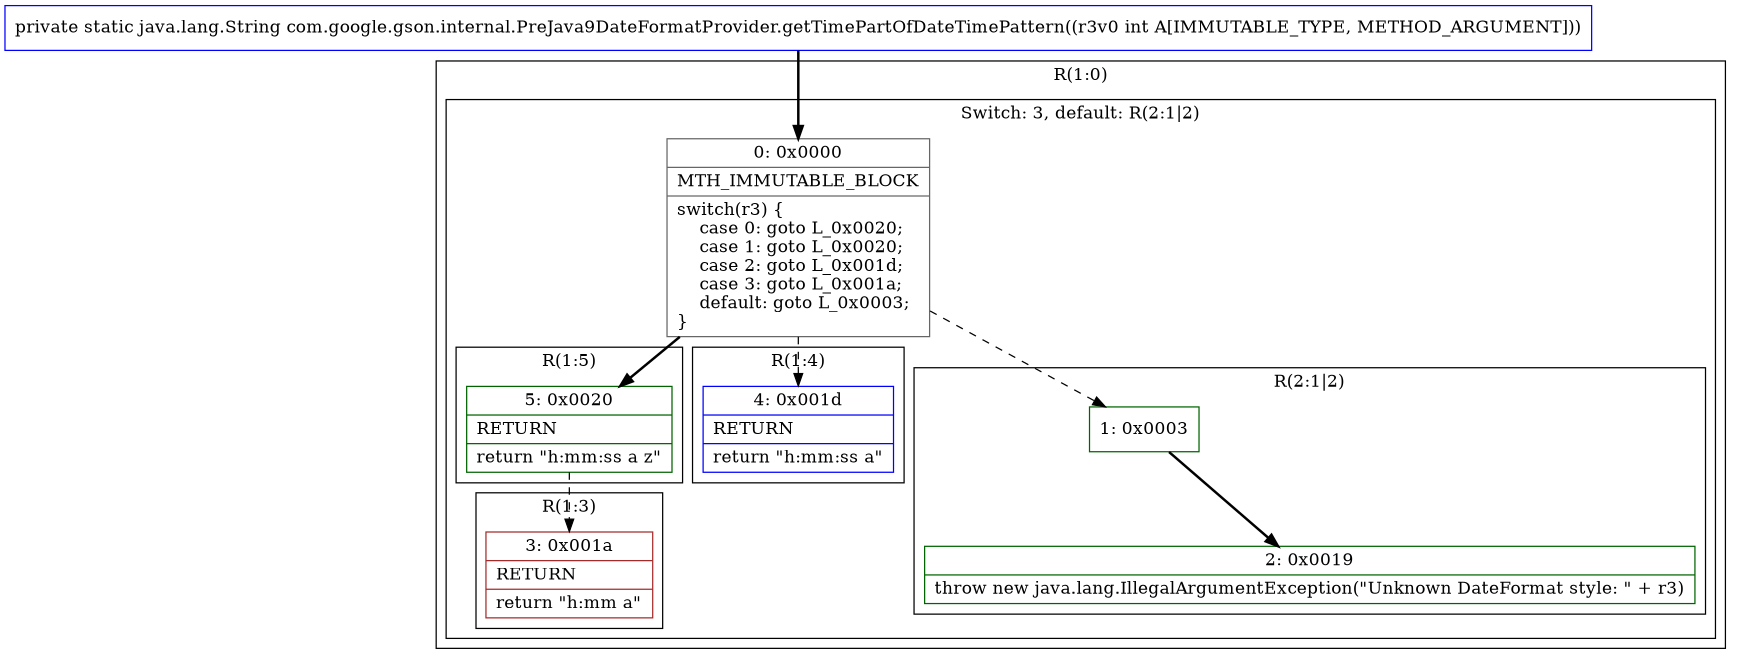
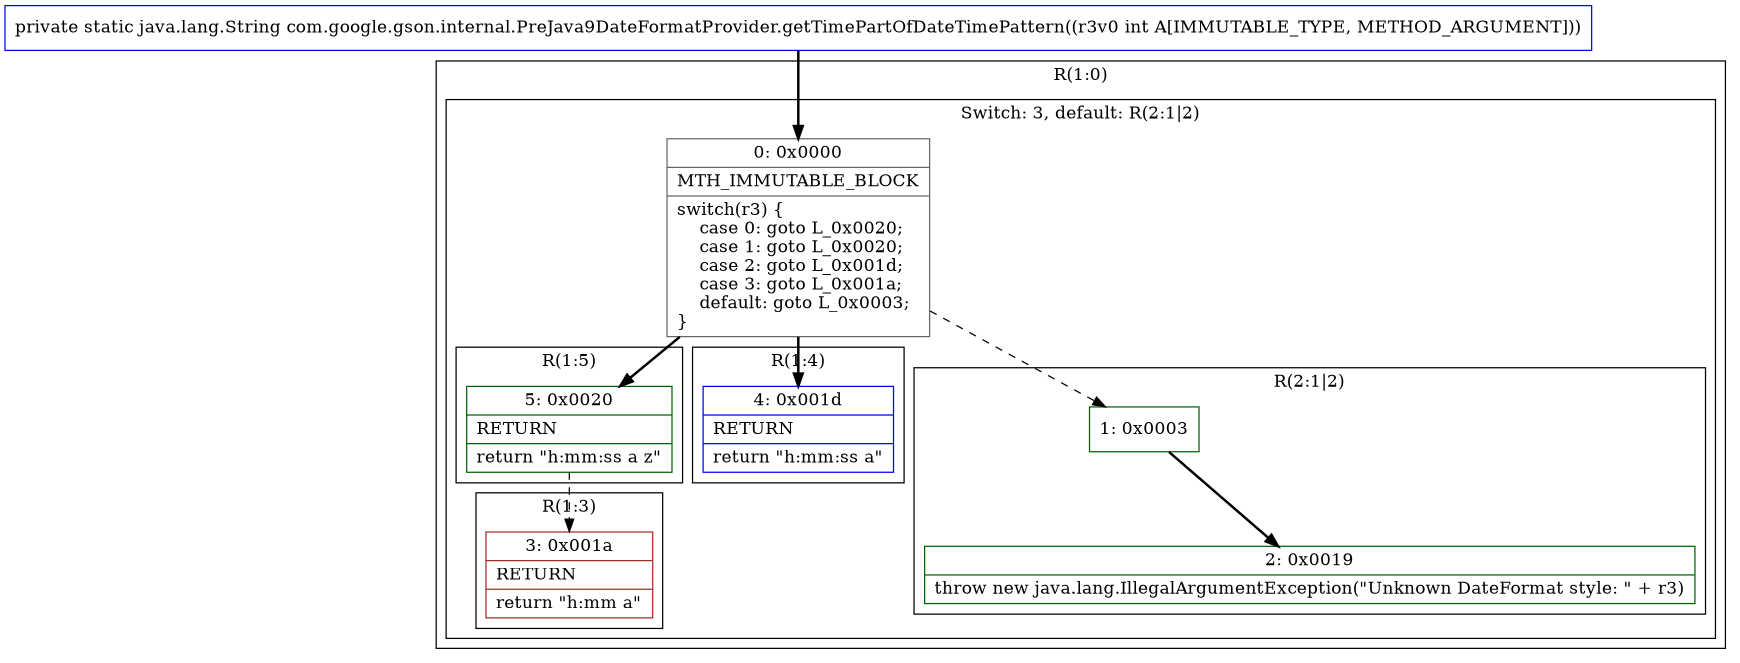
(798, 355) -> (798, 355)
